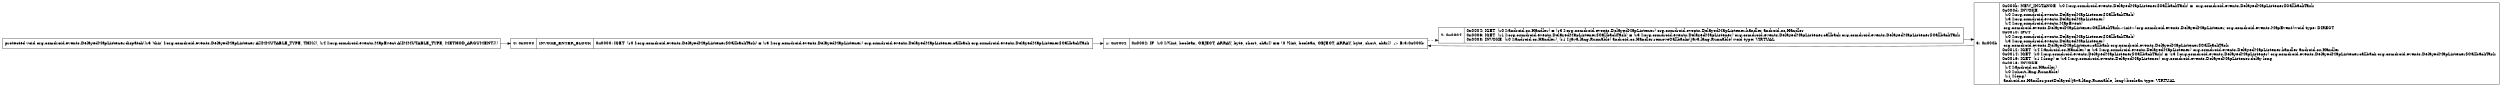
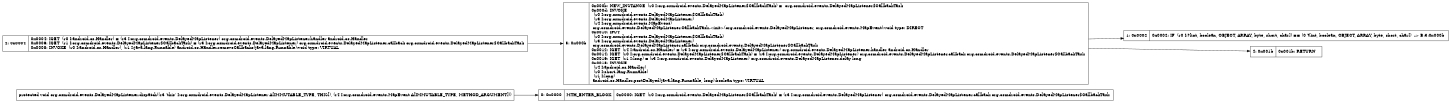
(1432, 40) -> none
(565, 43) -> (589, 95)
(1097, 44) -> none
none -> (1286, 52)
